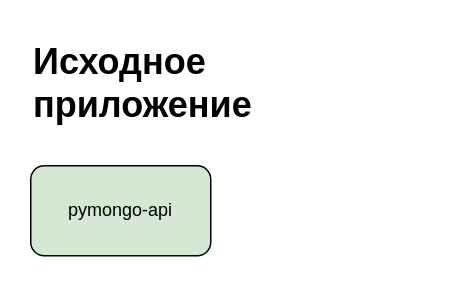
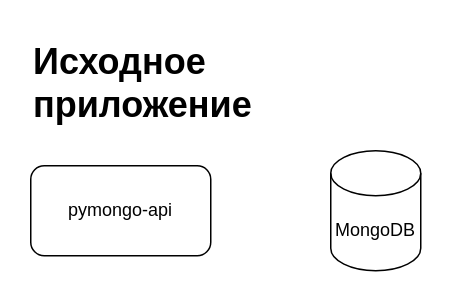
(121, 211) -> (121, 211)
none -> (376, 211)
